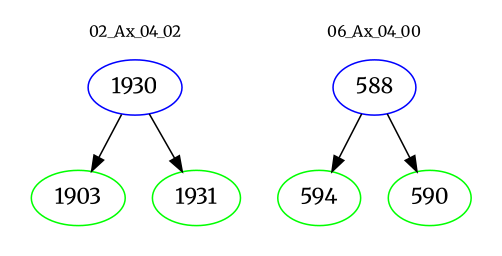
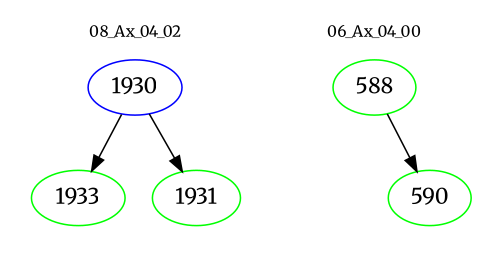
(136, 33) -> (136, 33)
(374, 87) -> (374, 87)
(78, 198) -> (78, 198)
(319, 198) -> none
